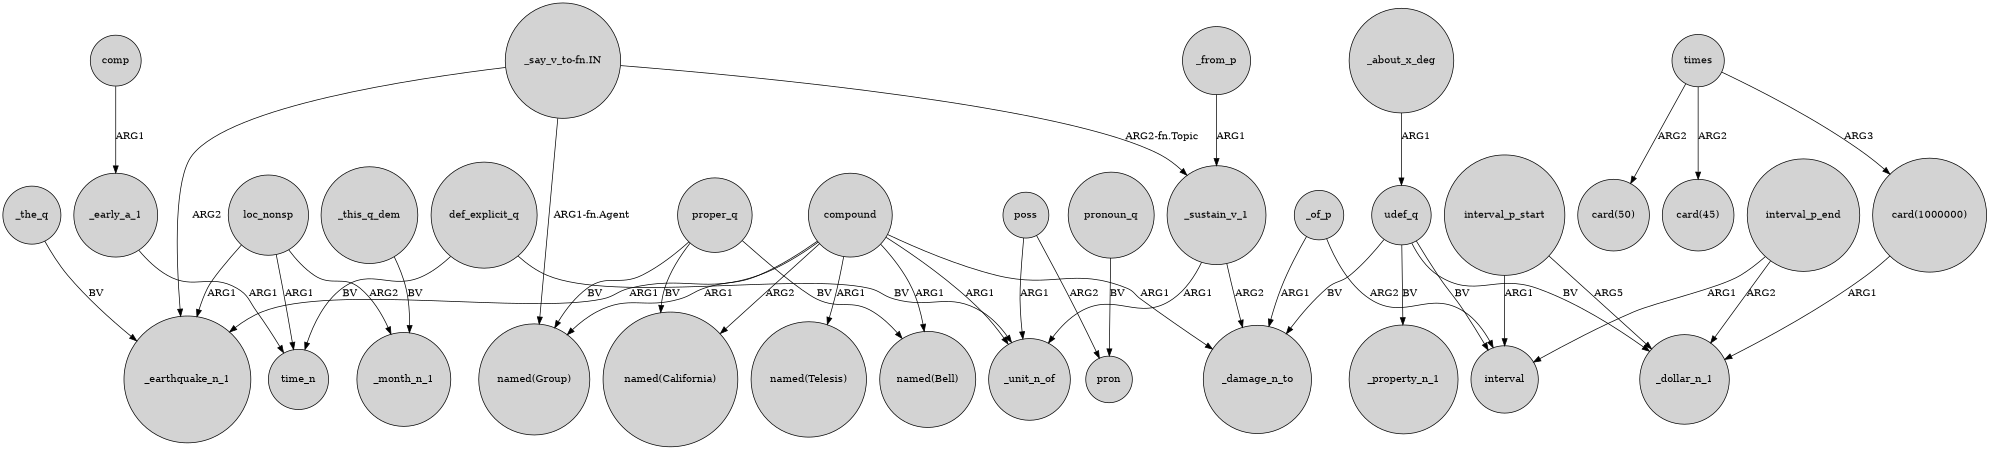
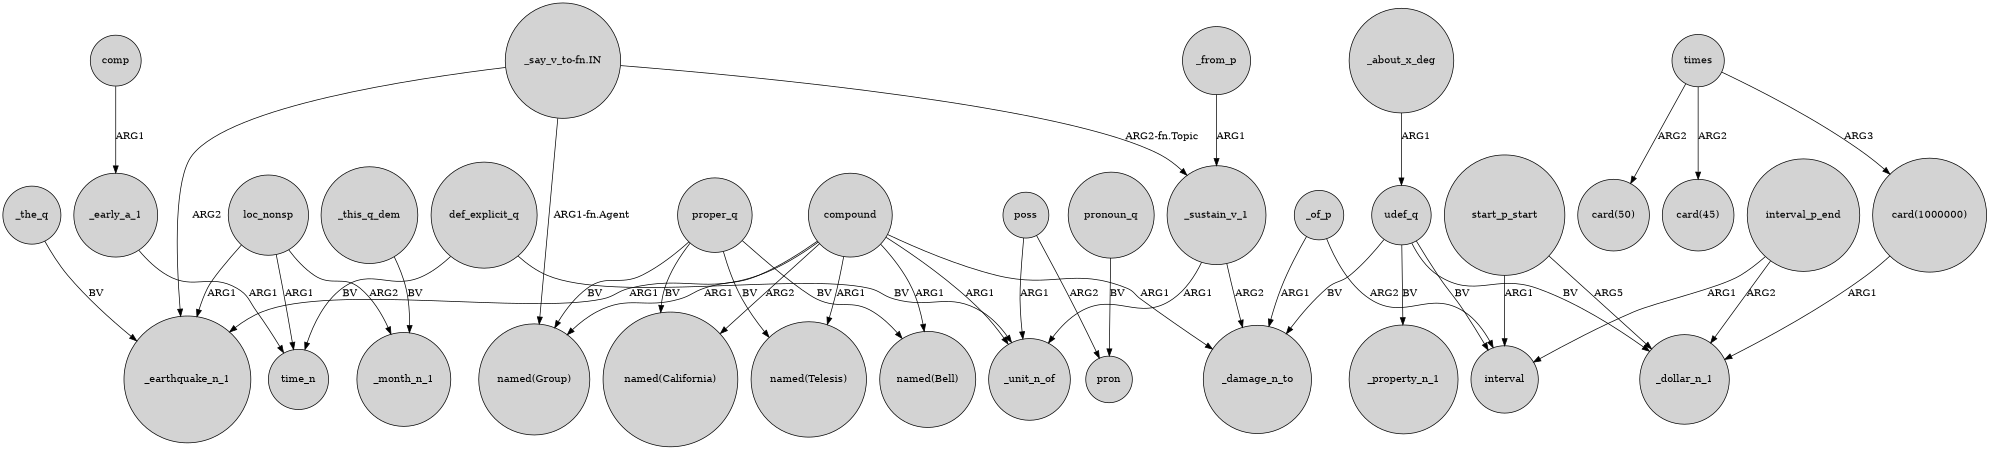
(1505, 215) -> (1505, 215)
none -> (739, 294)
